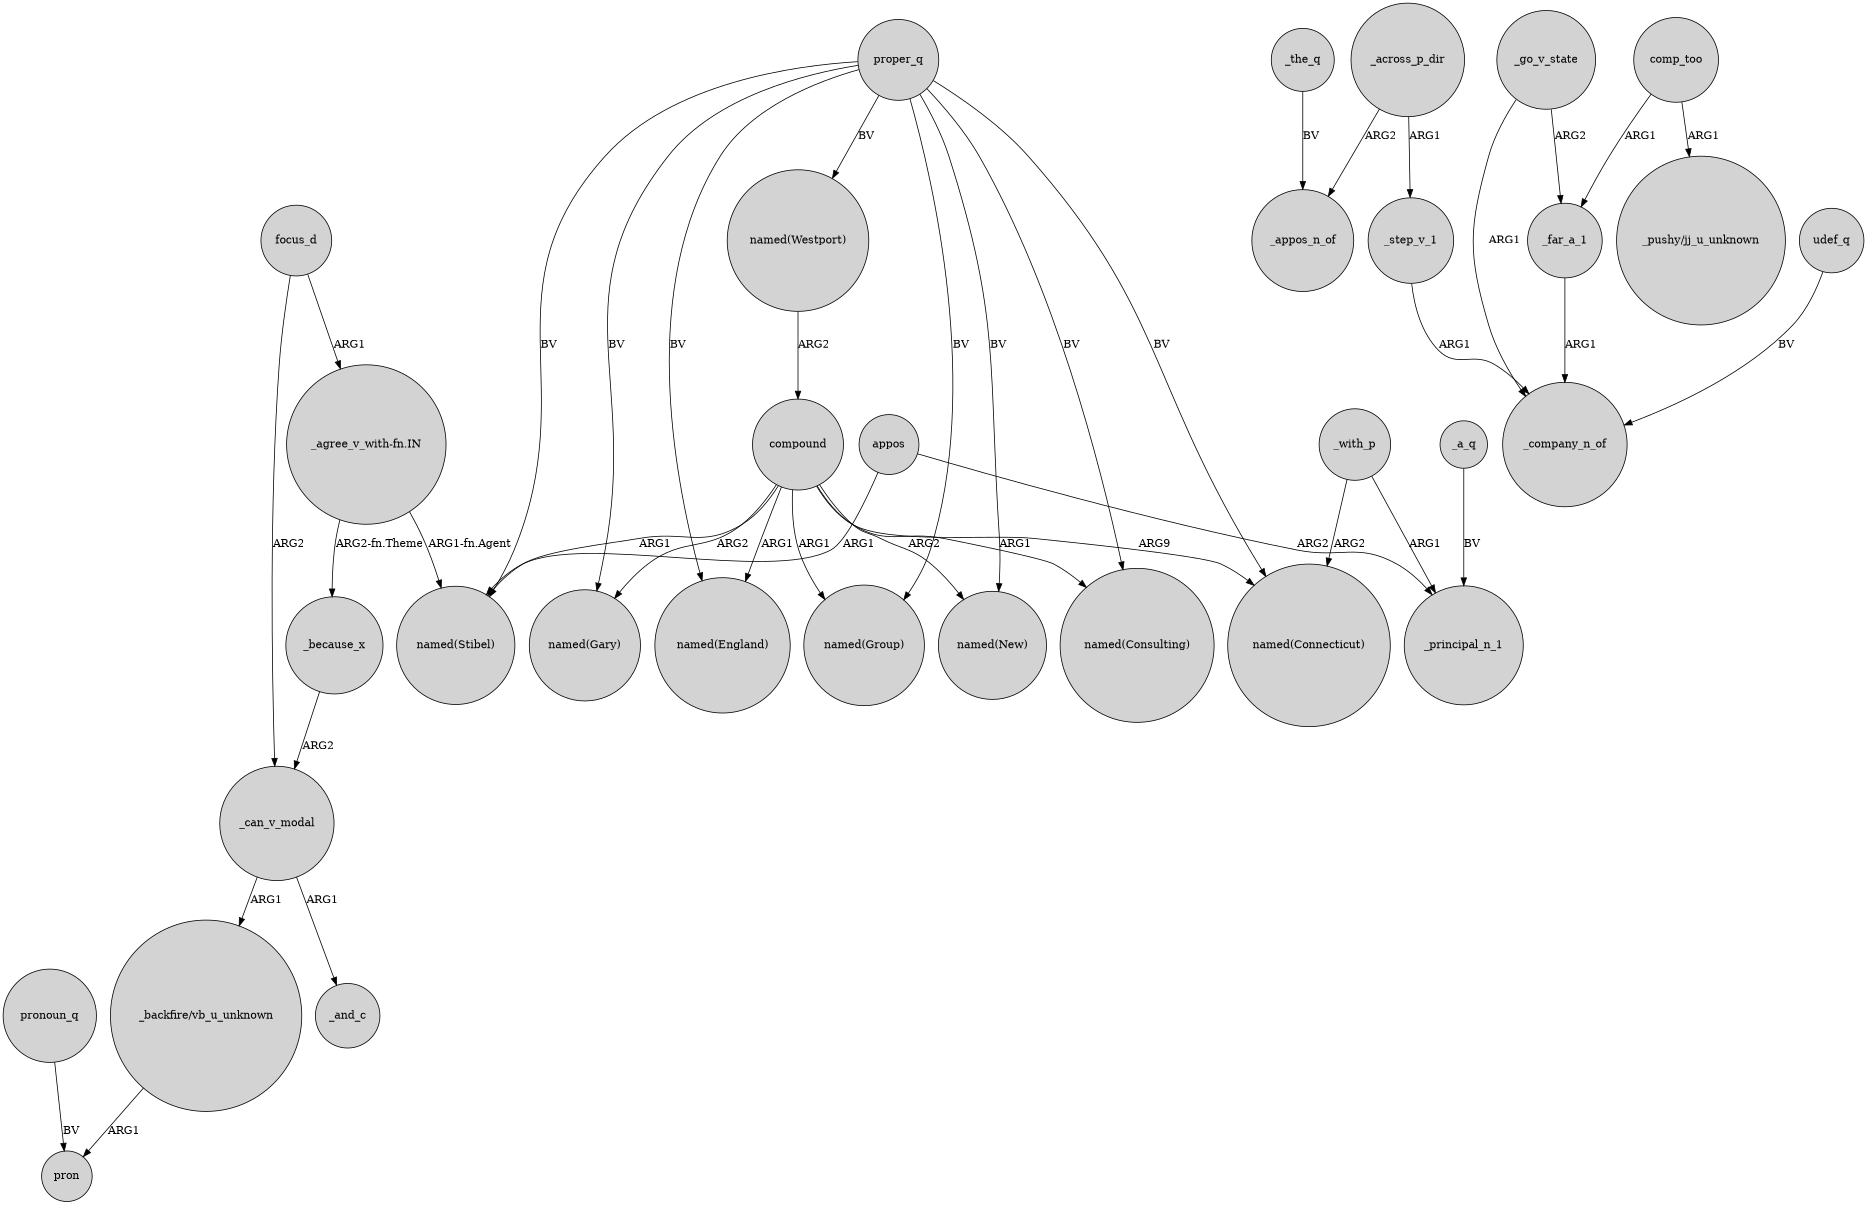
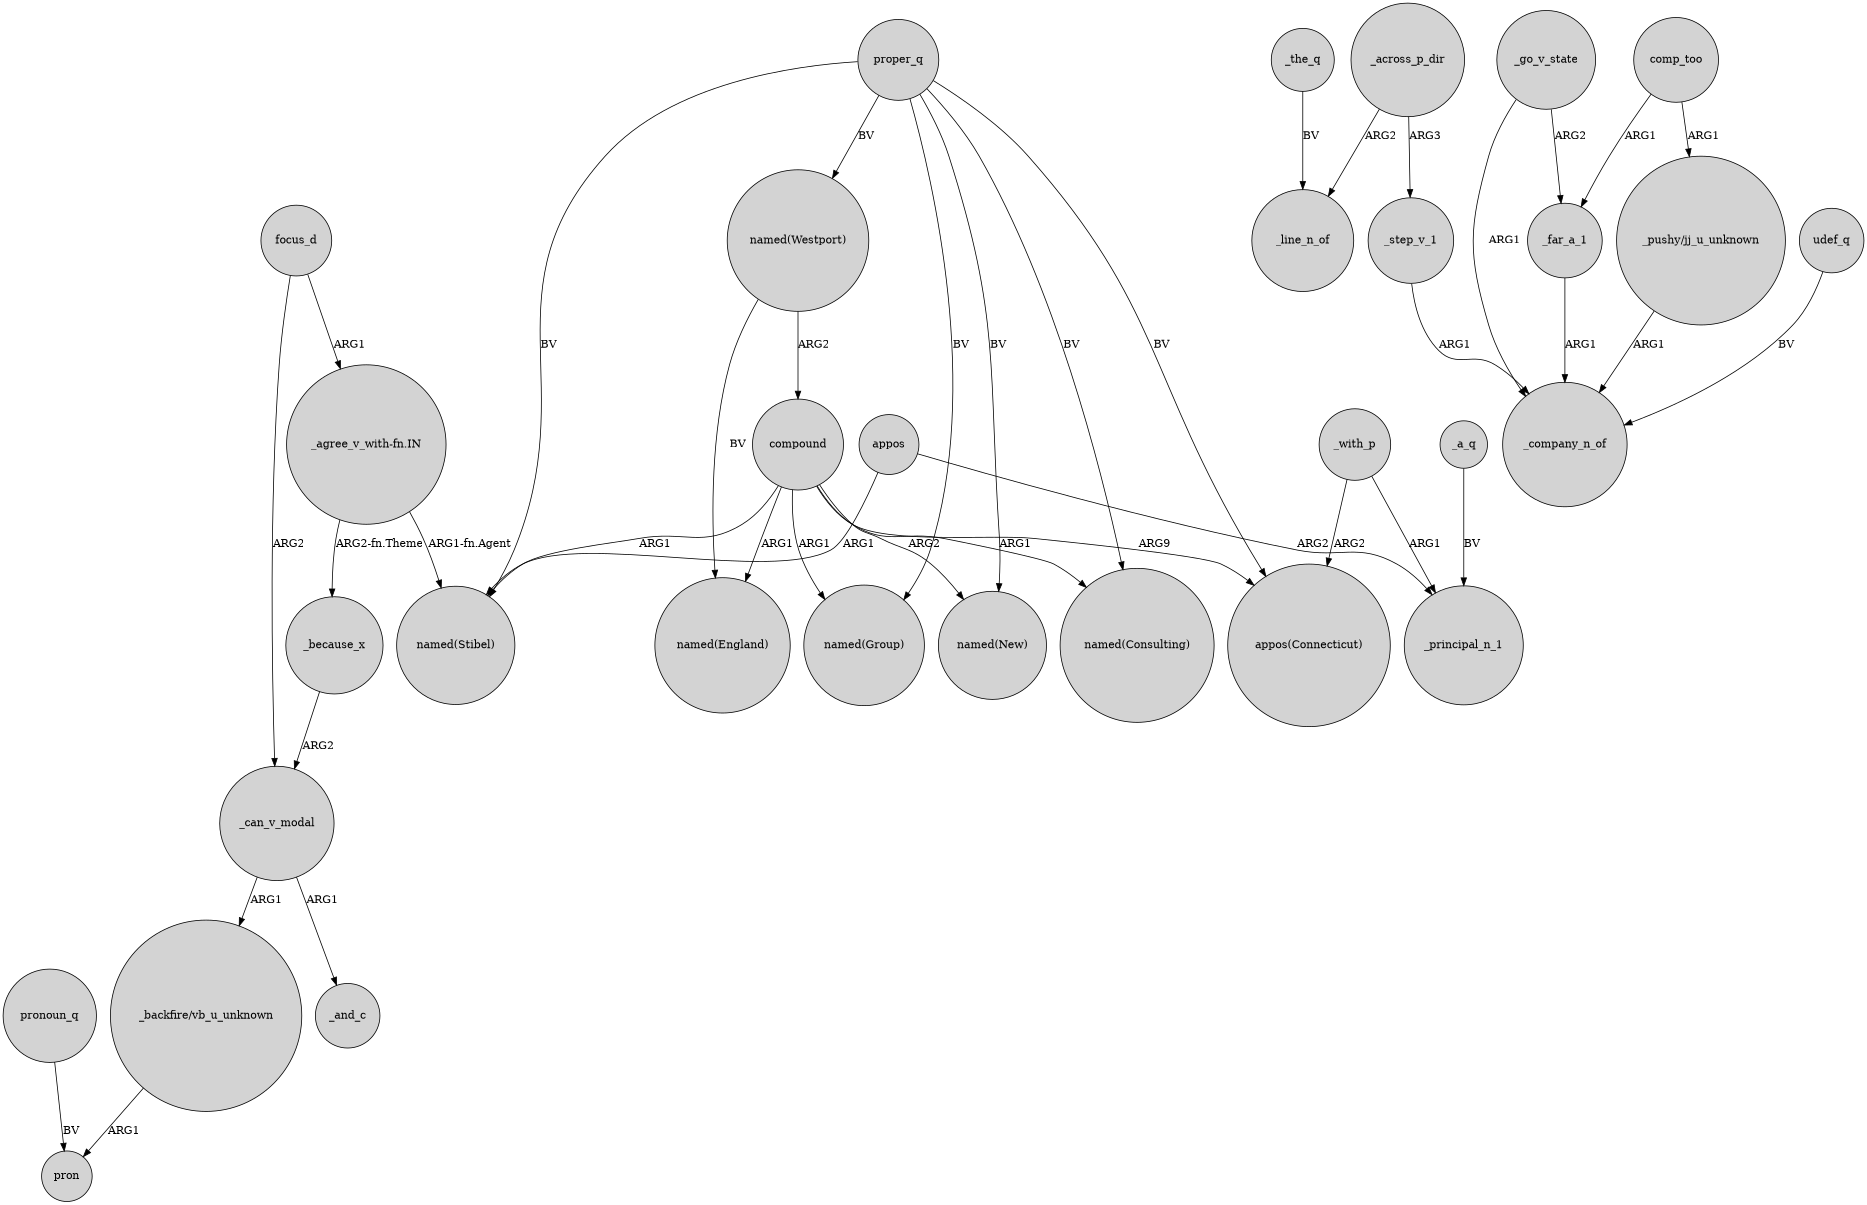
(1425, 136) -> (1425, 136)
(1303, 241) -> (1303, 241)
(677, 278) -> (717, 431)
none -> (1629, 349)
(585, 645) -> none
(1309, 645) -> (1309, 645)
